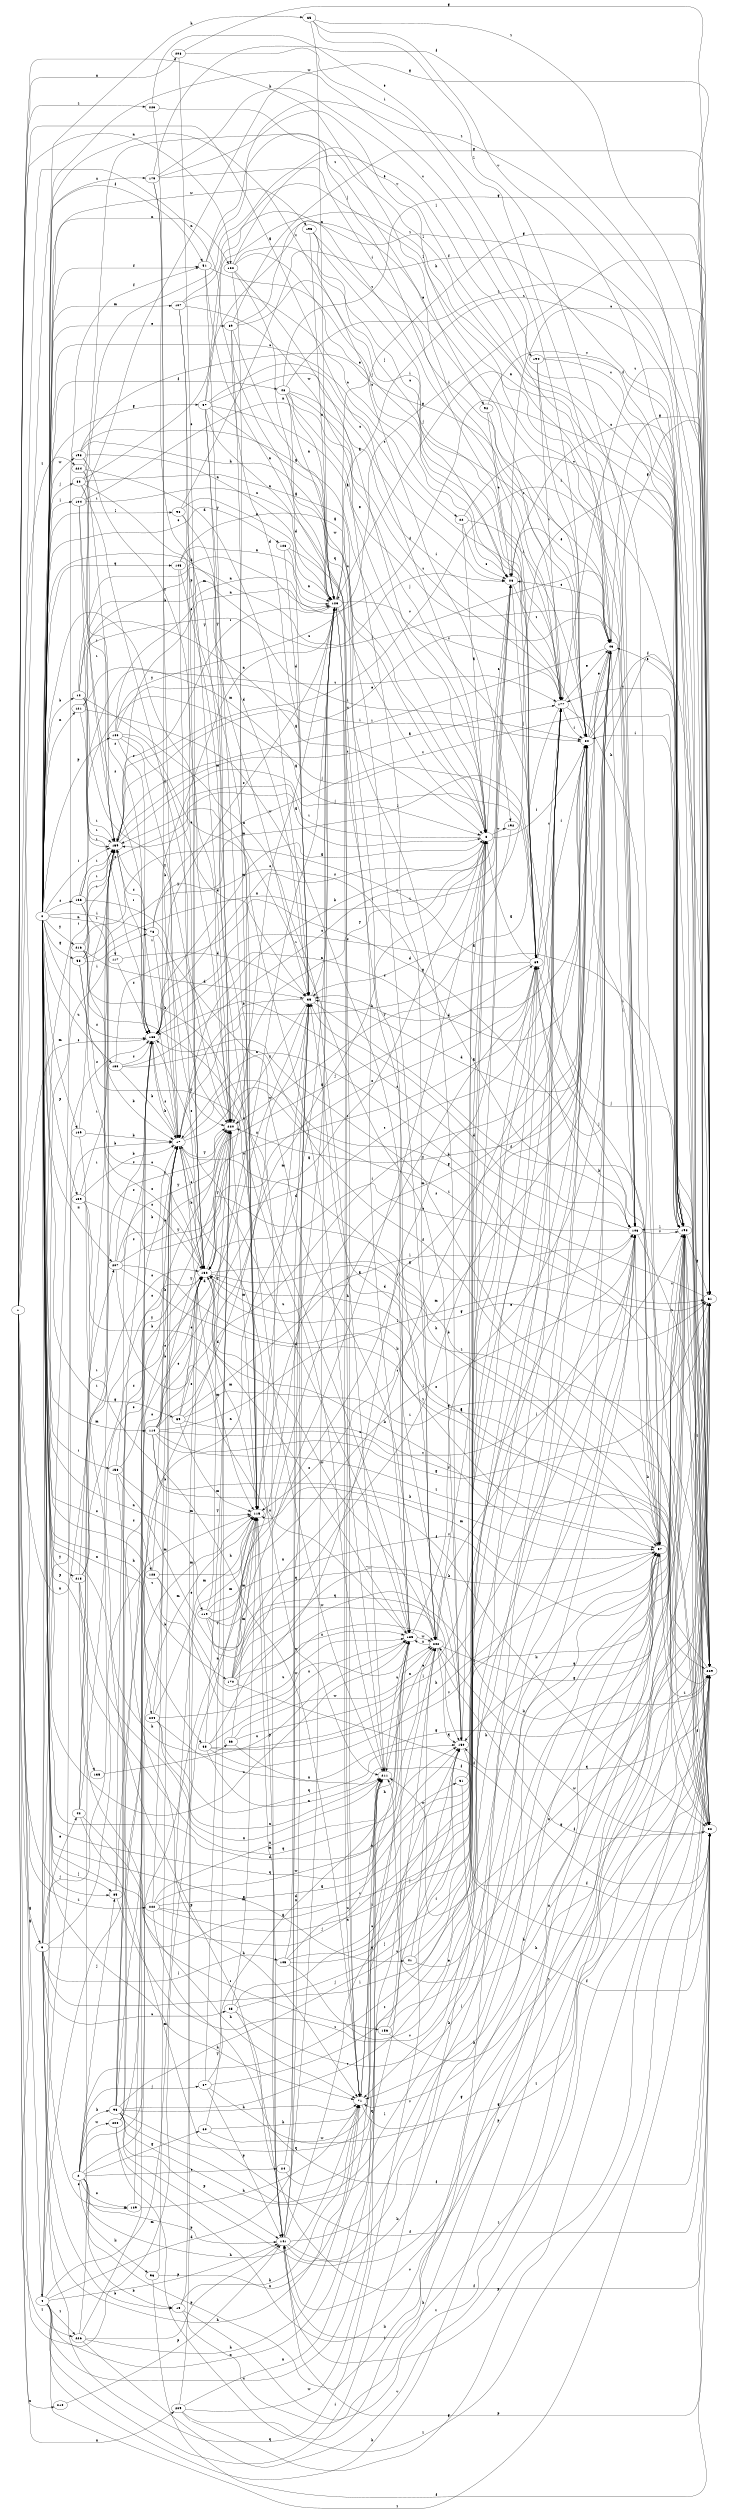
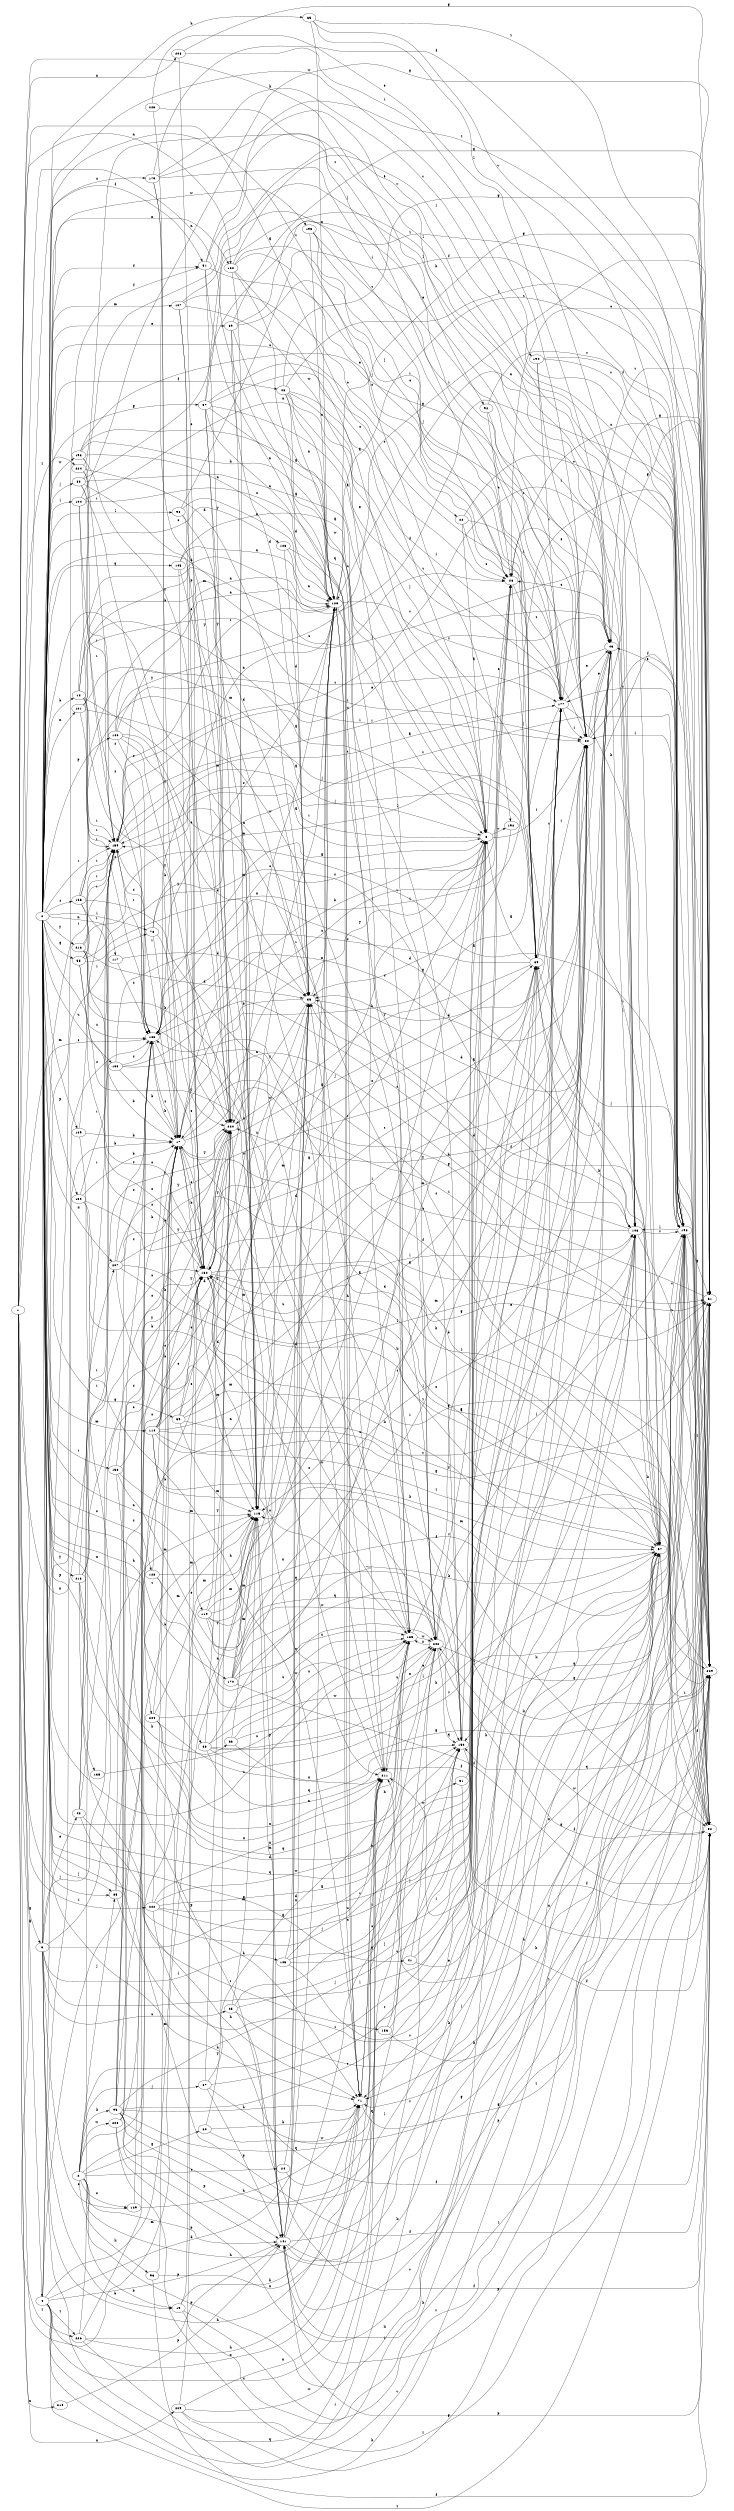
(20, 652) -> none
